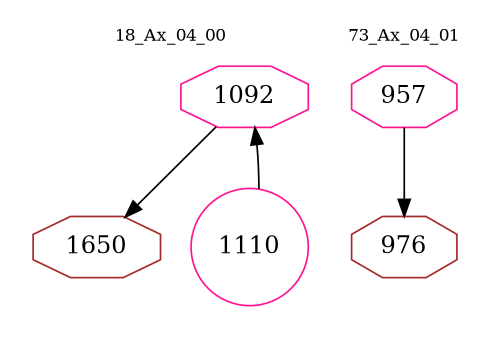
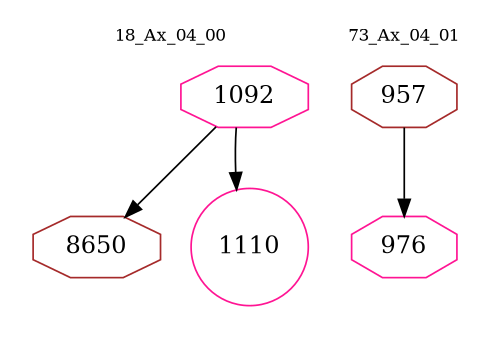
(404, 97) -> (404, 97)
(258, 167) -> (235, 150)
(97, 247) -> (97, 247)
(404, 247) -> (404, 247)
